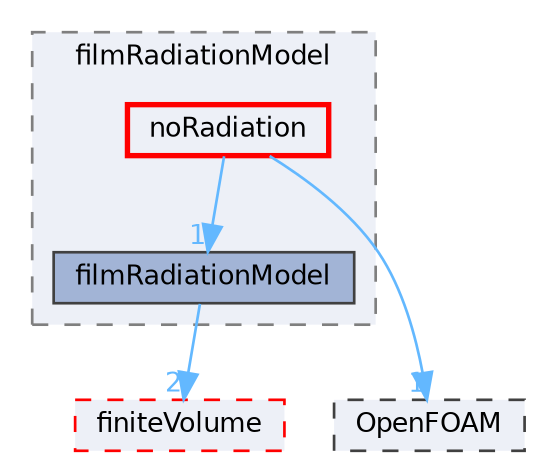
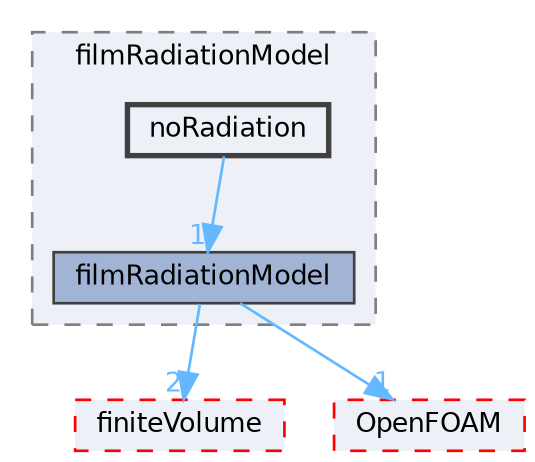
(228, 130) -> (228, 130)
(356, 224) -> (304, 344)
(429, 425) -> (429, 425)
